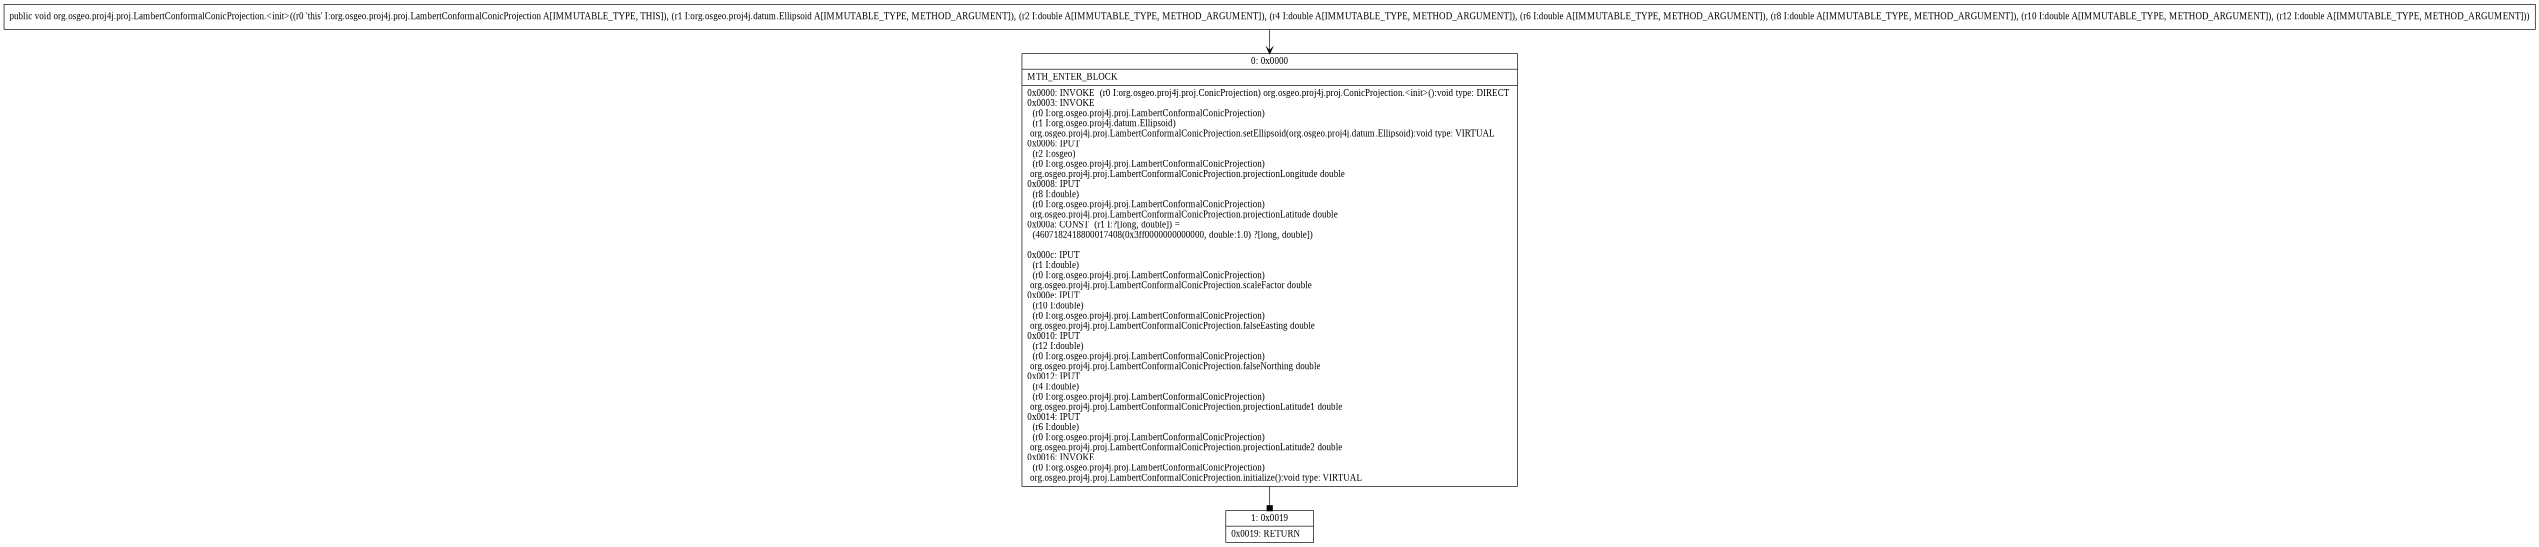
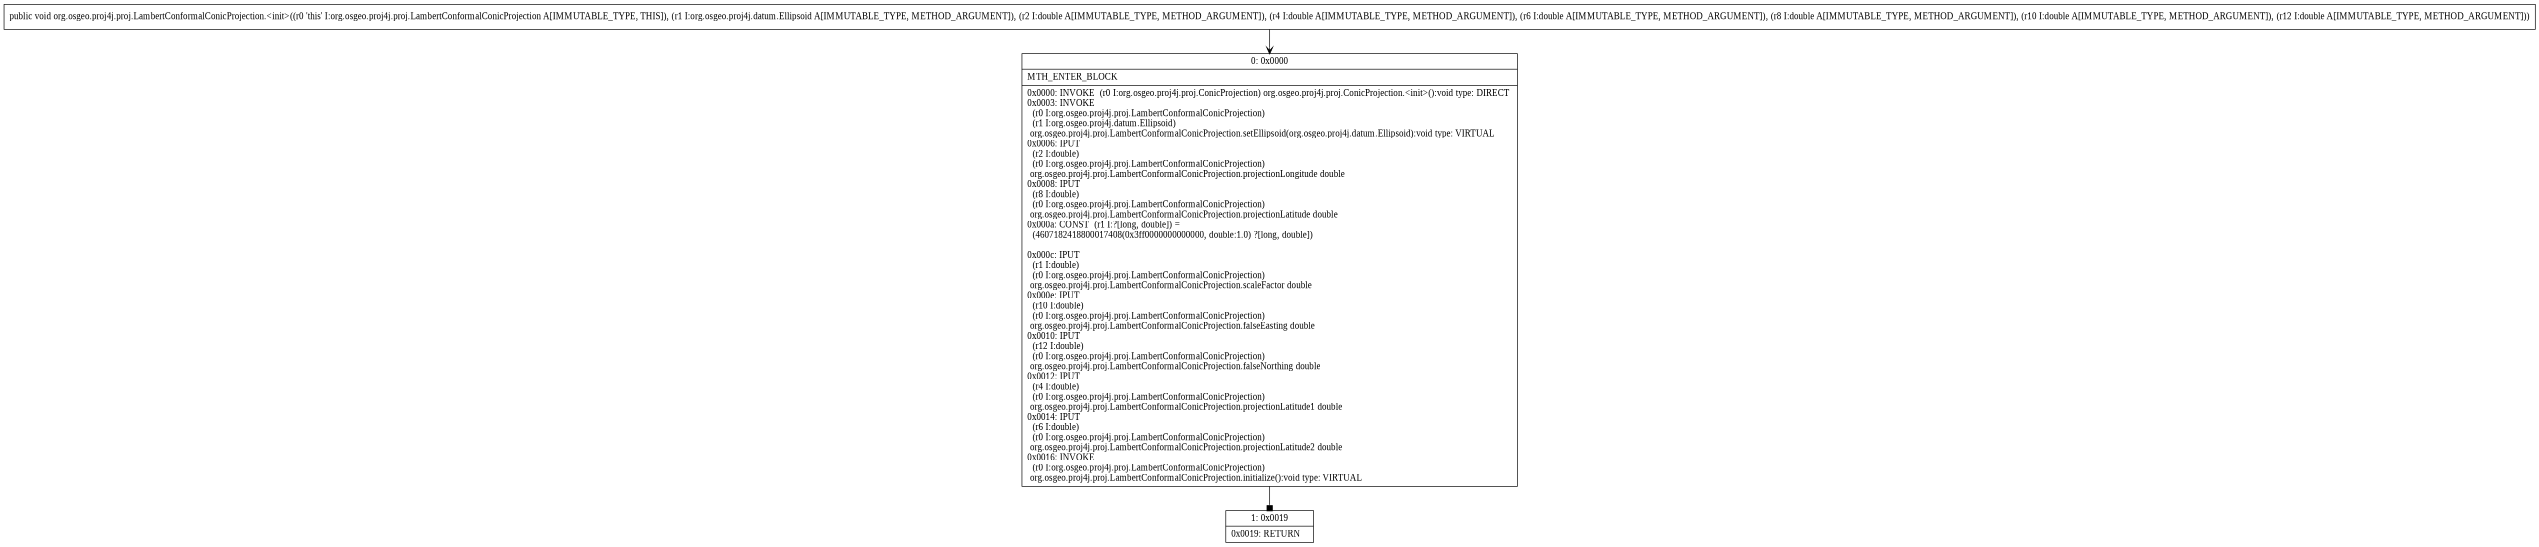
(1052, 154) -> (1053, 154)
